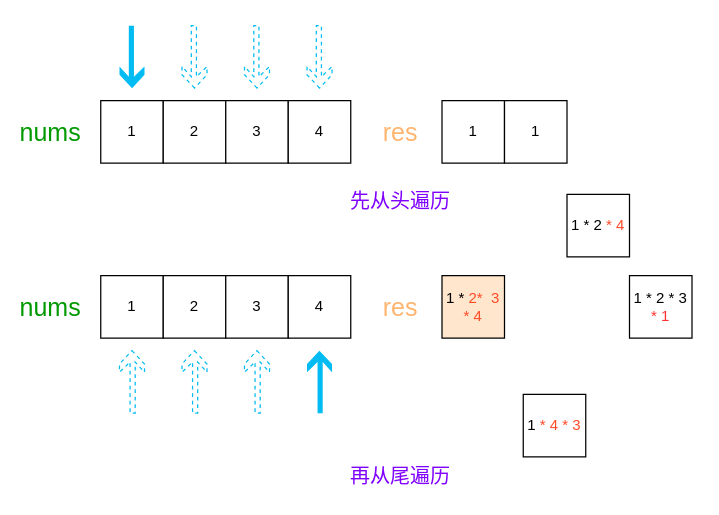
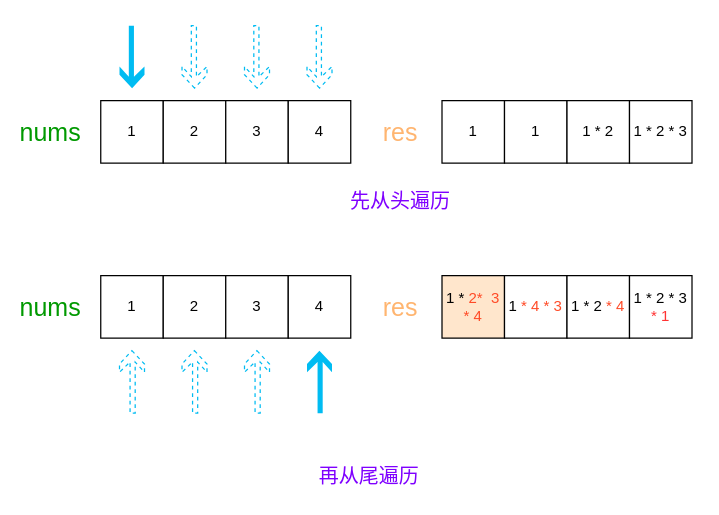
none -> (598, 132)
none -> (661, 132)
(598, 226) -> (598, 307)
(554, 426) -> (536, 307)
(401, 476) -> (369, 476)
